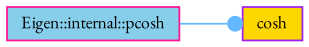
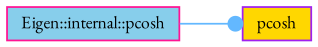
(273, 24) -> (277, 24)
